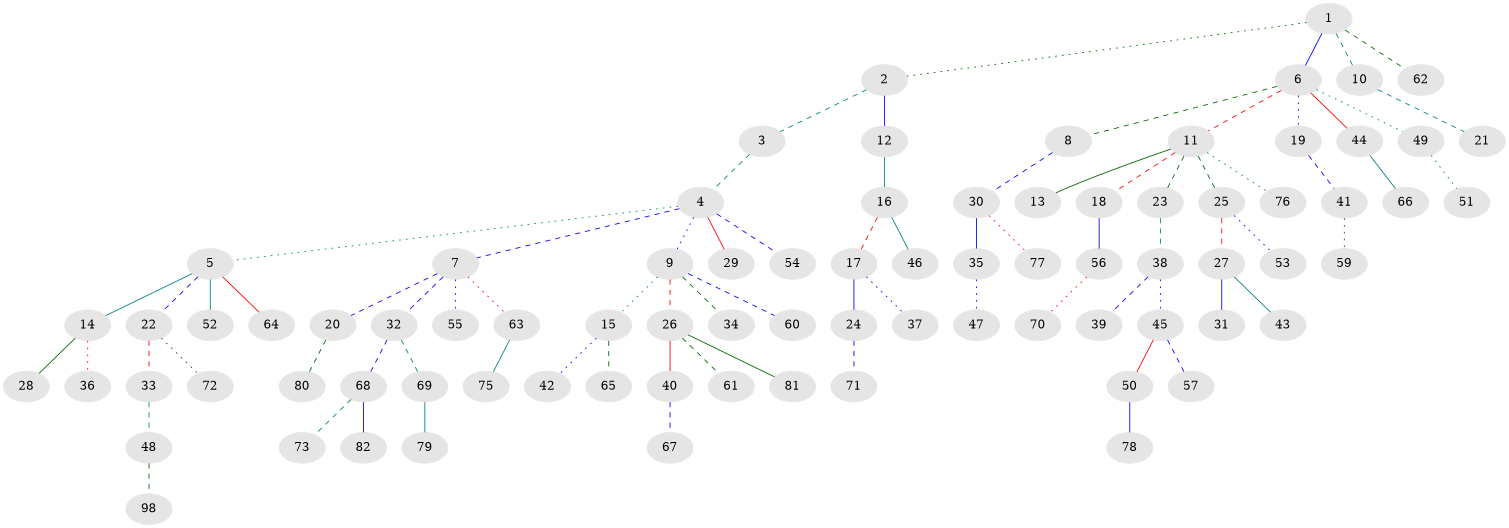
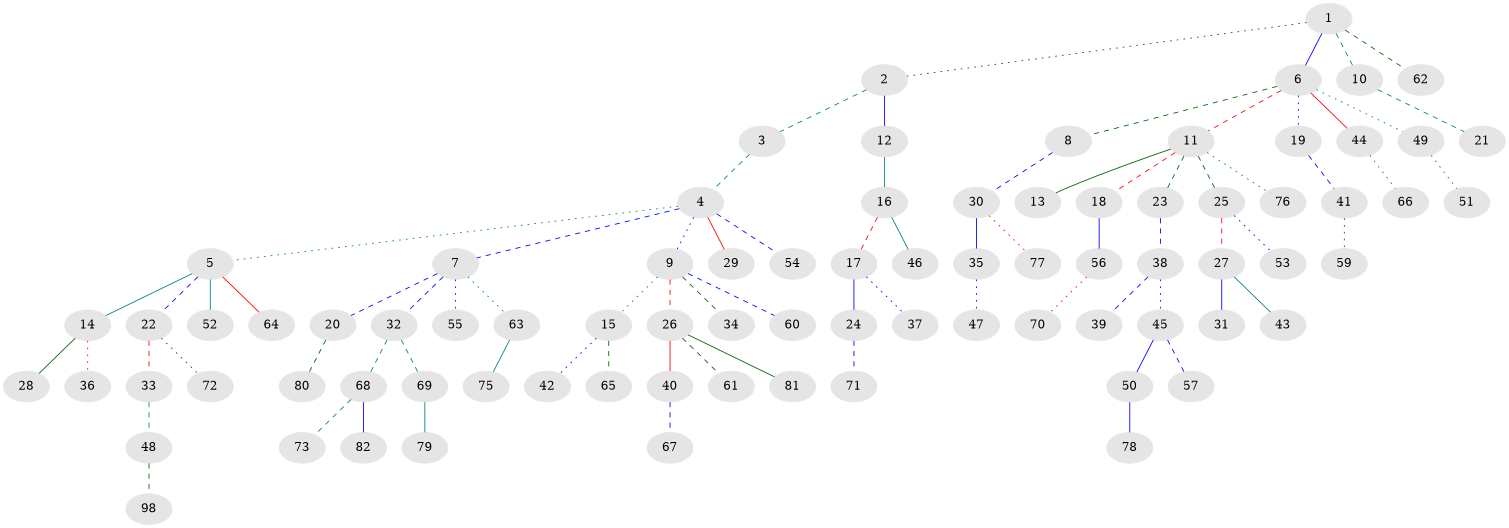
(1383, 172) -> (1383, 172)
(1160, 233) -> (1160, 233)
(486, 294) -> (486, 294)
(379, 356) -> (379, 356)
(1145, 356) -> (1145, 356)
